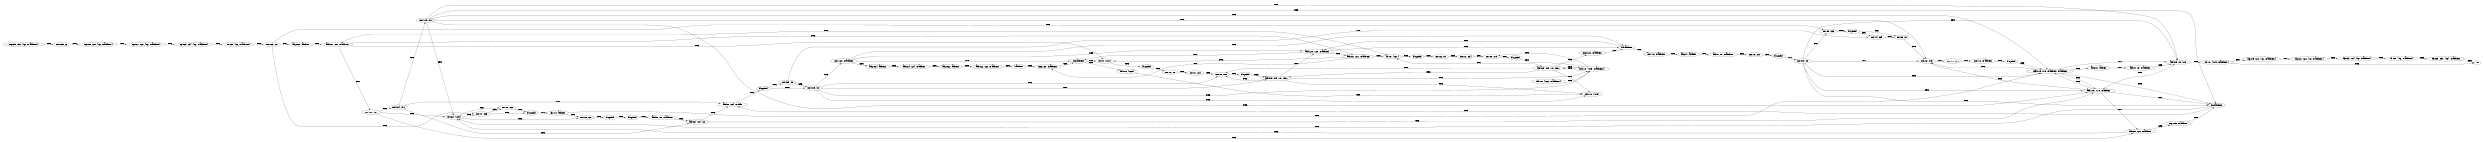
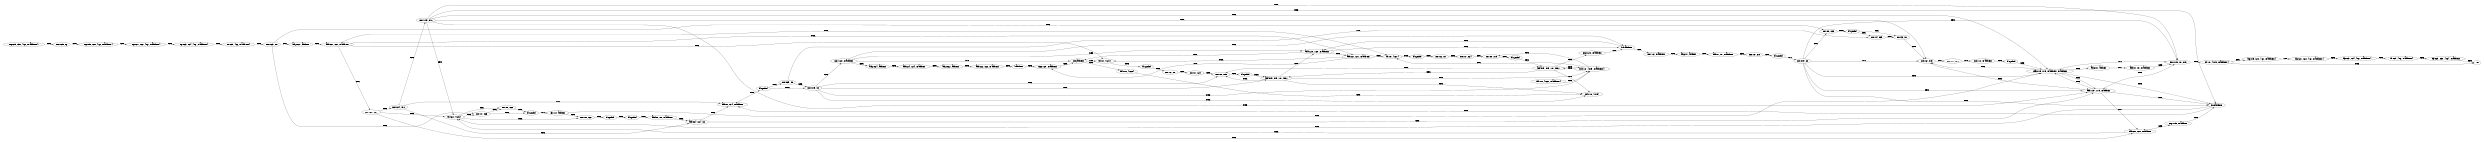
(2178, 62) -> (2178, 62)
(732, 105) -> (732, 105)
